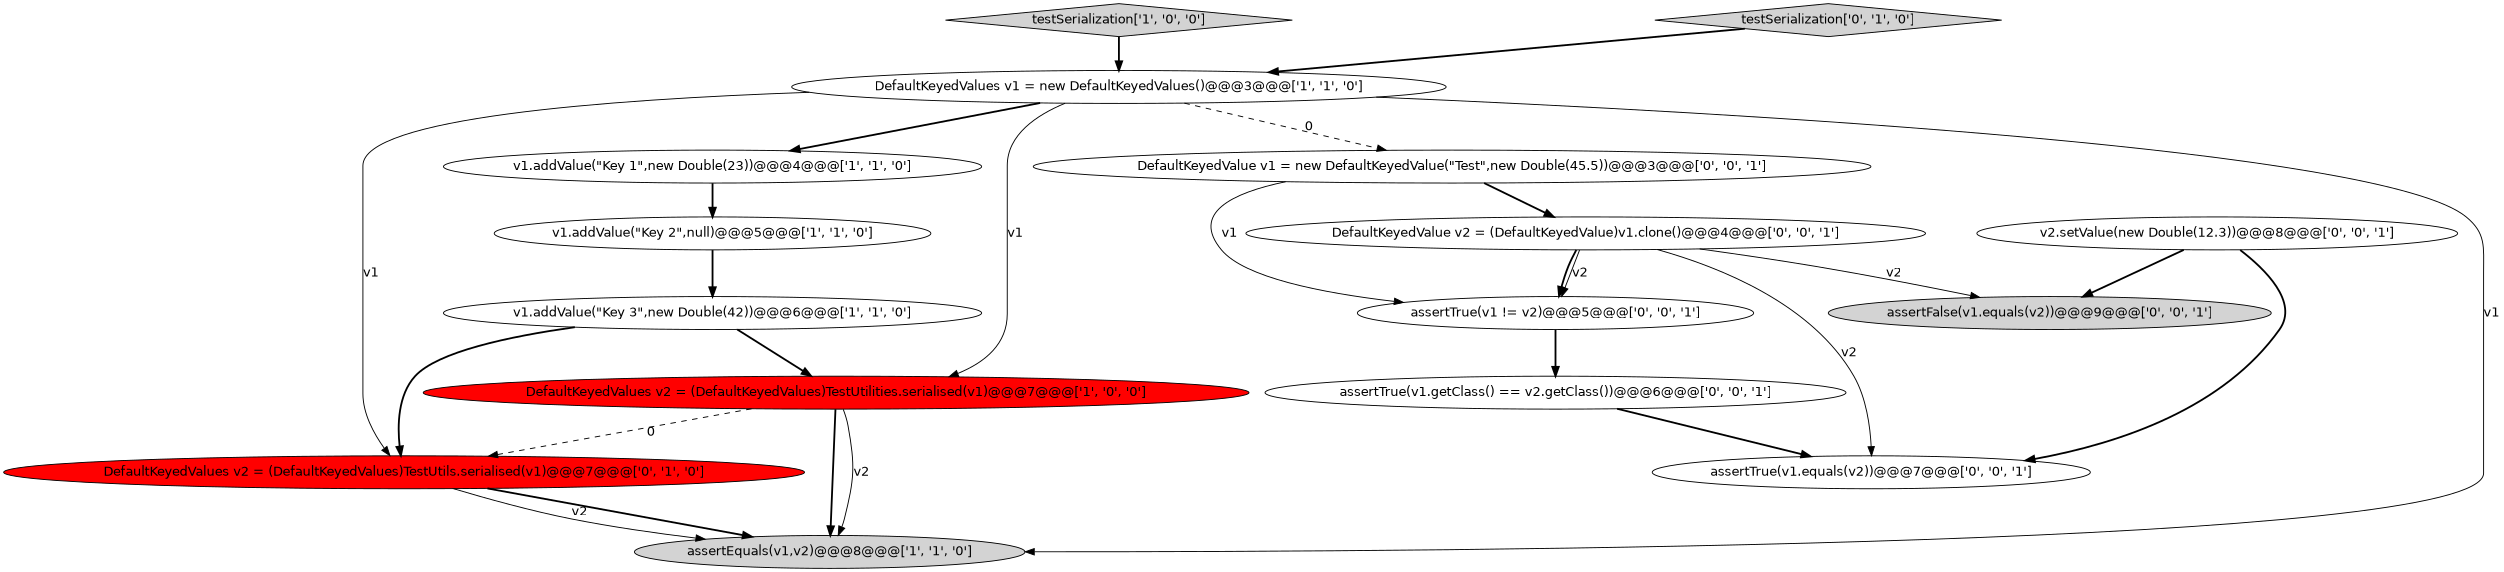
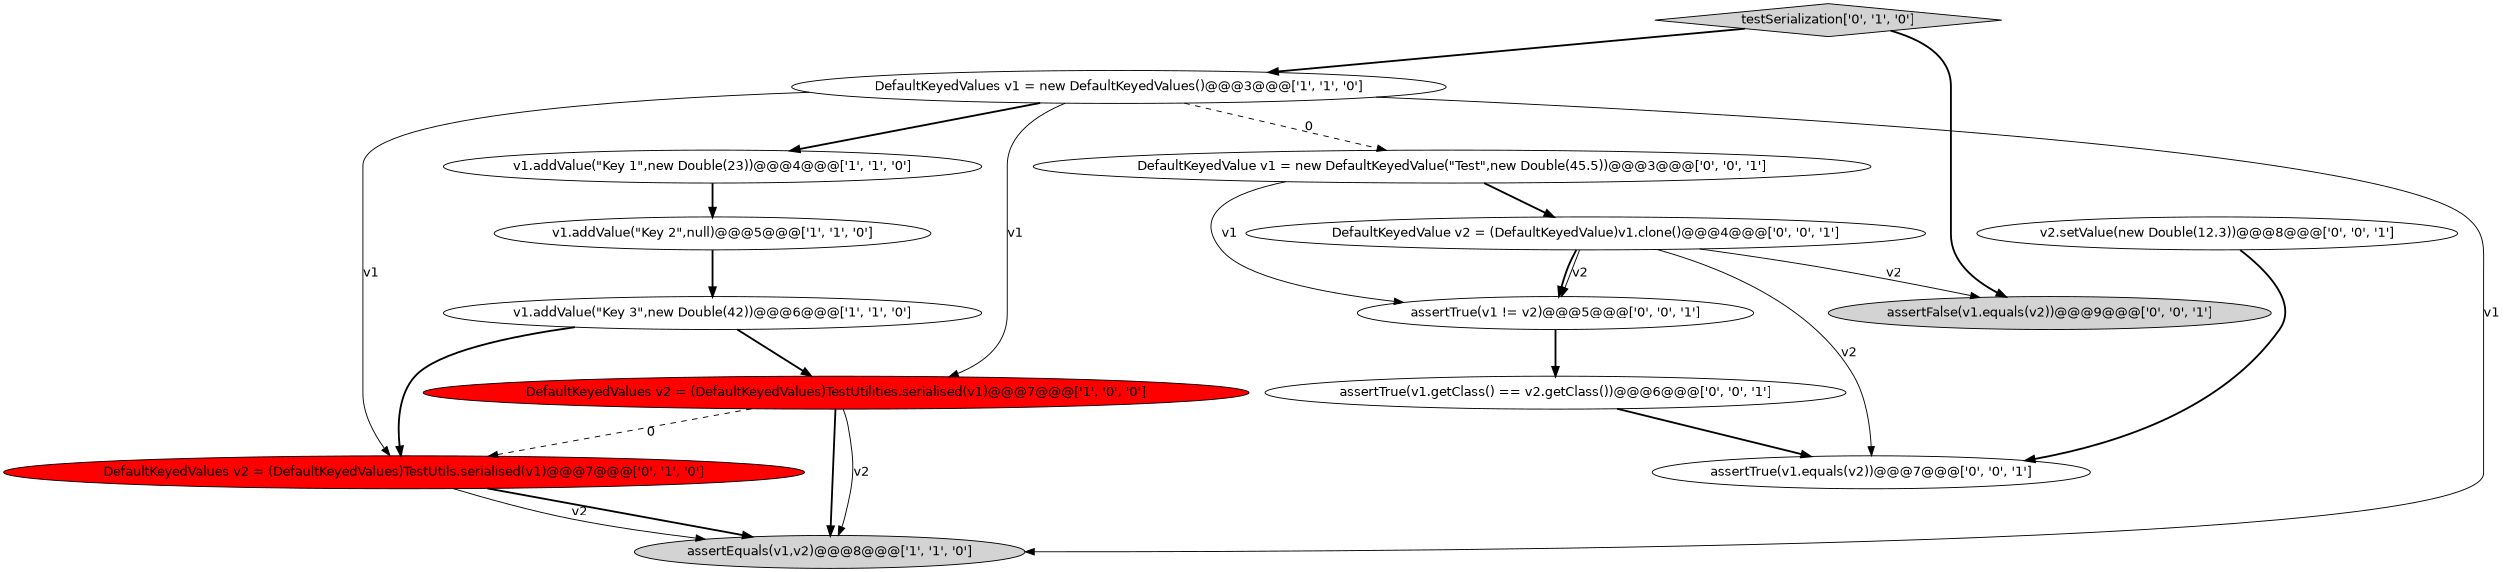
(1119, 20) -> none
(2138, 271) -> (1951, 155)
